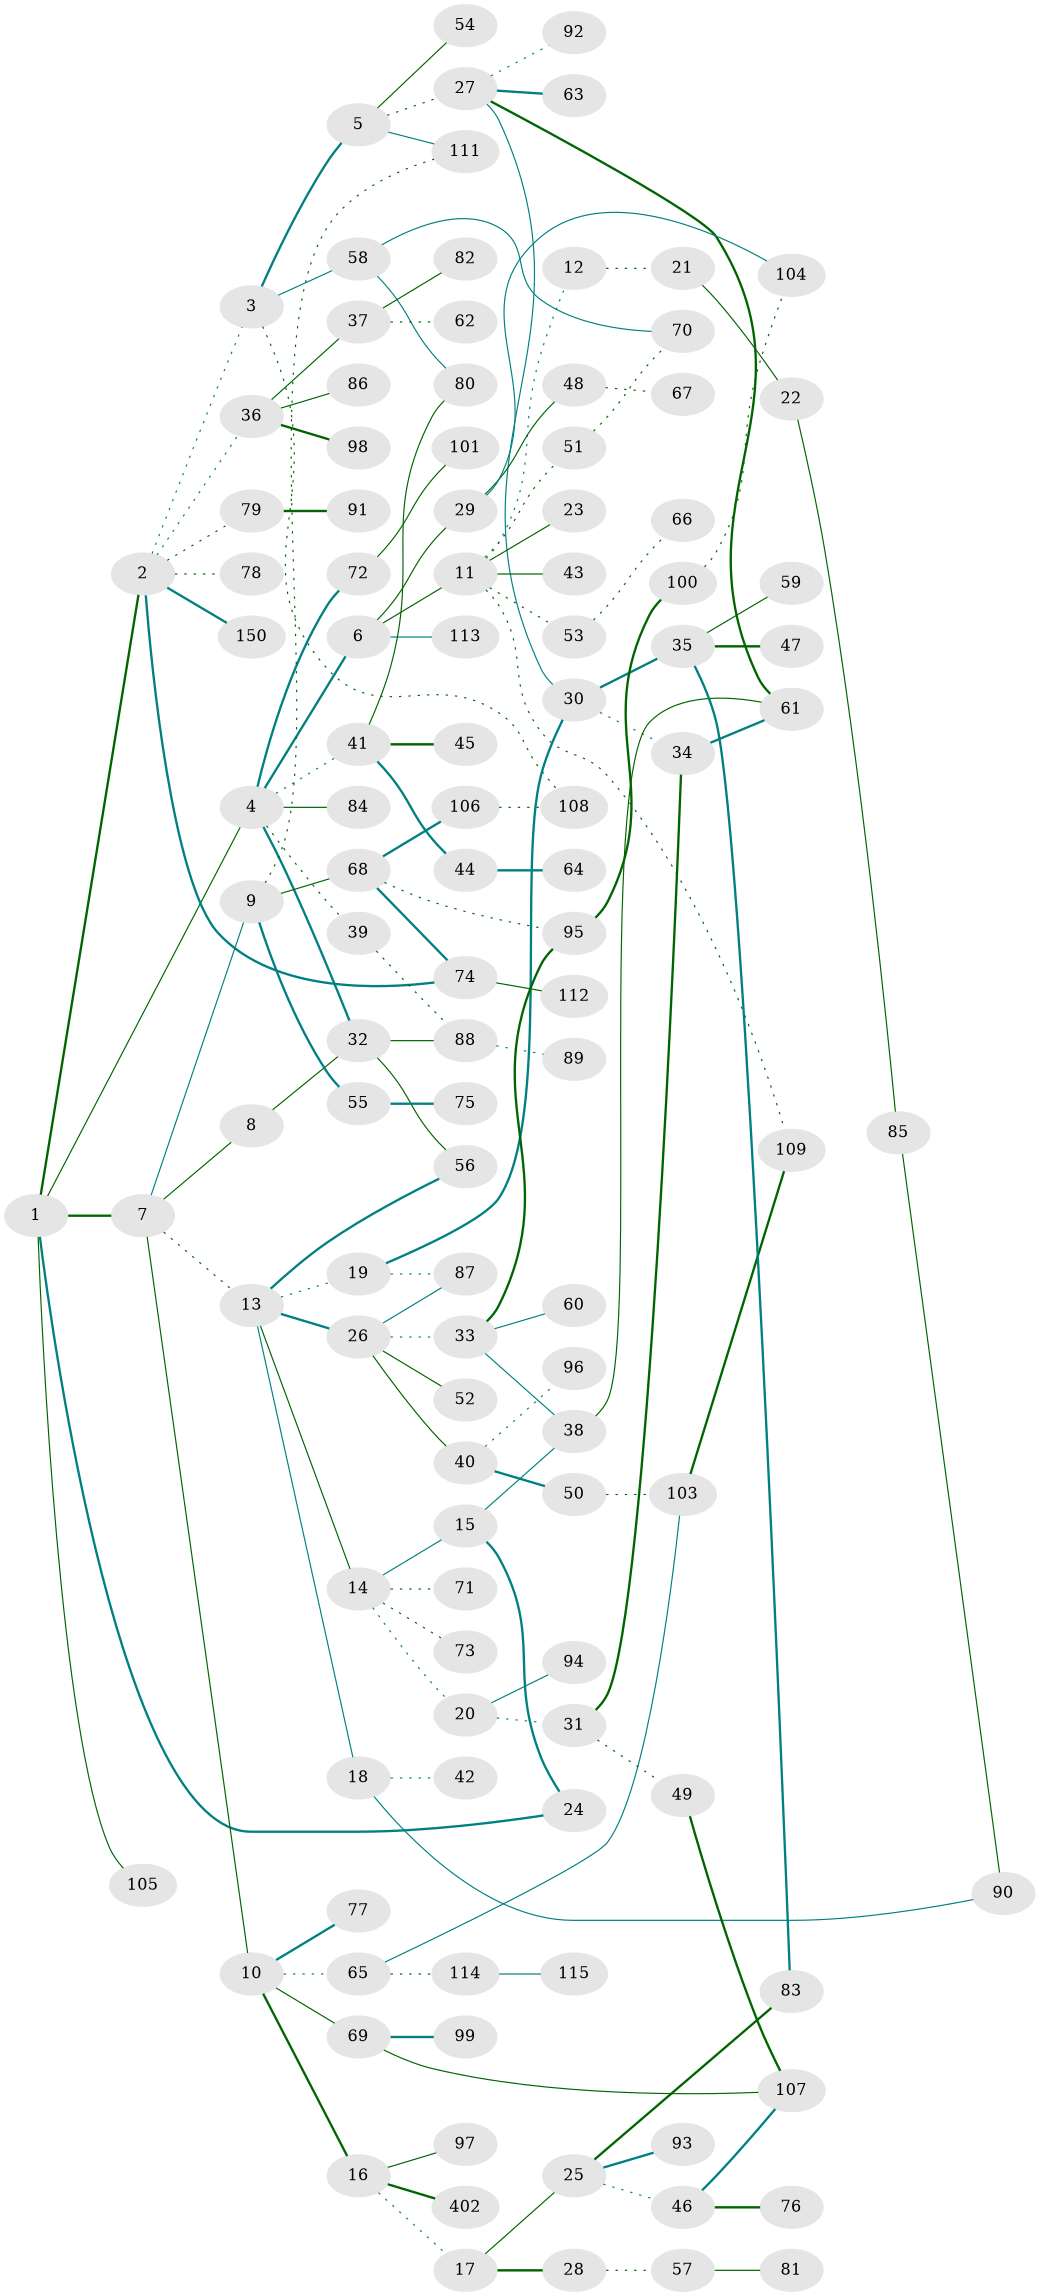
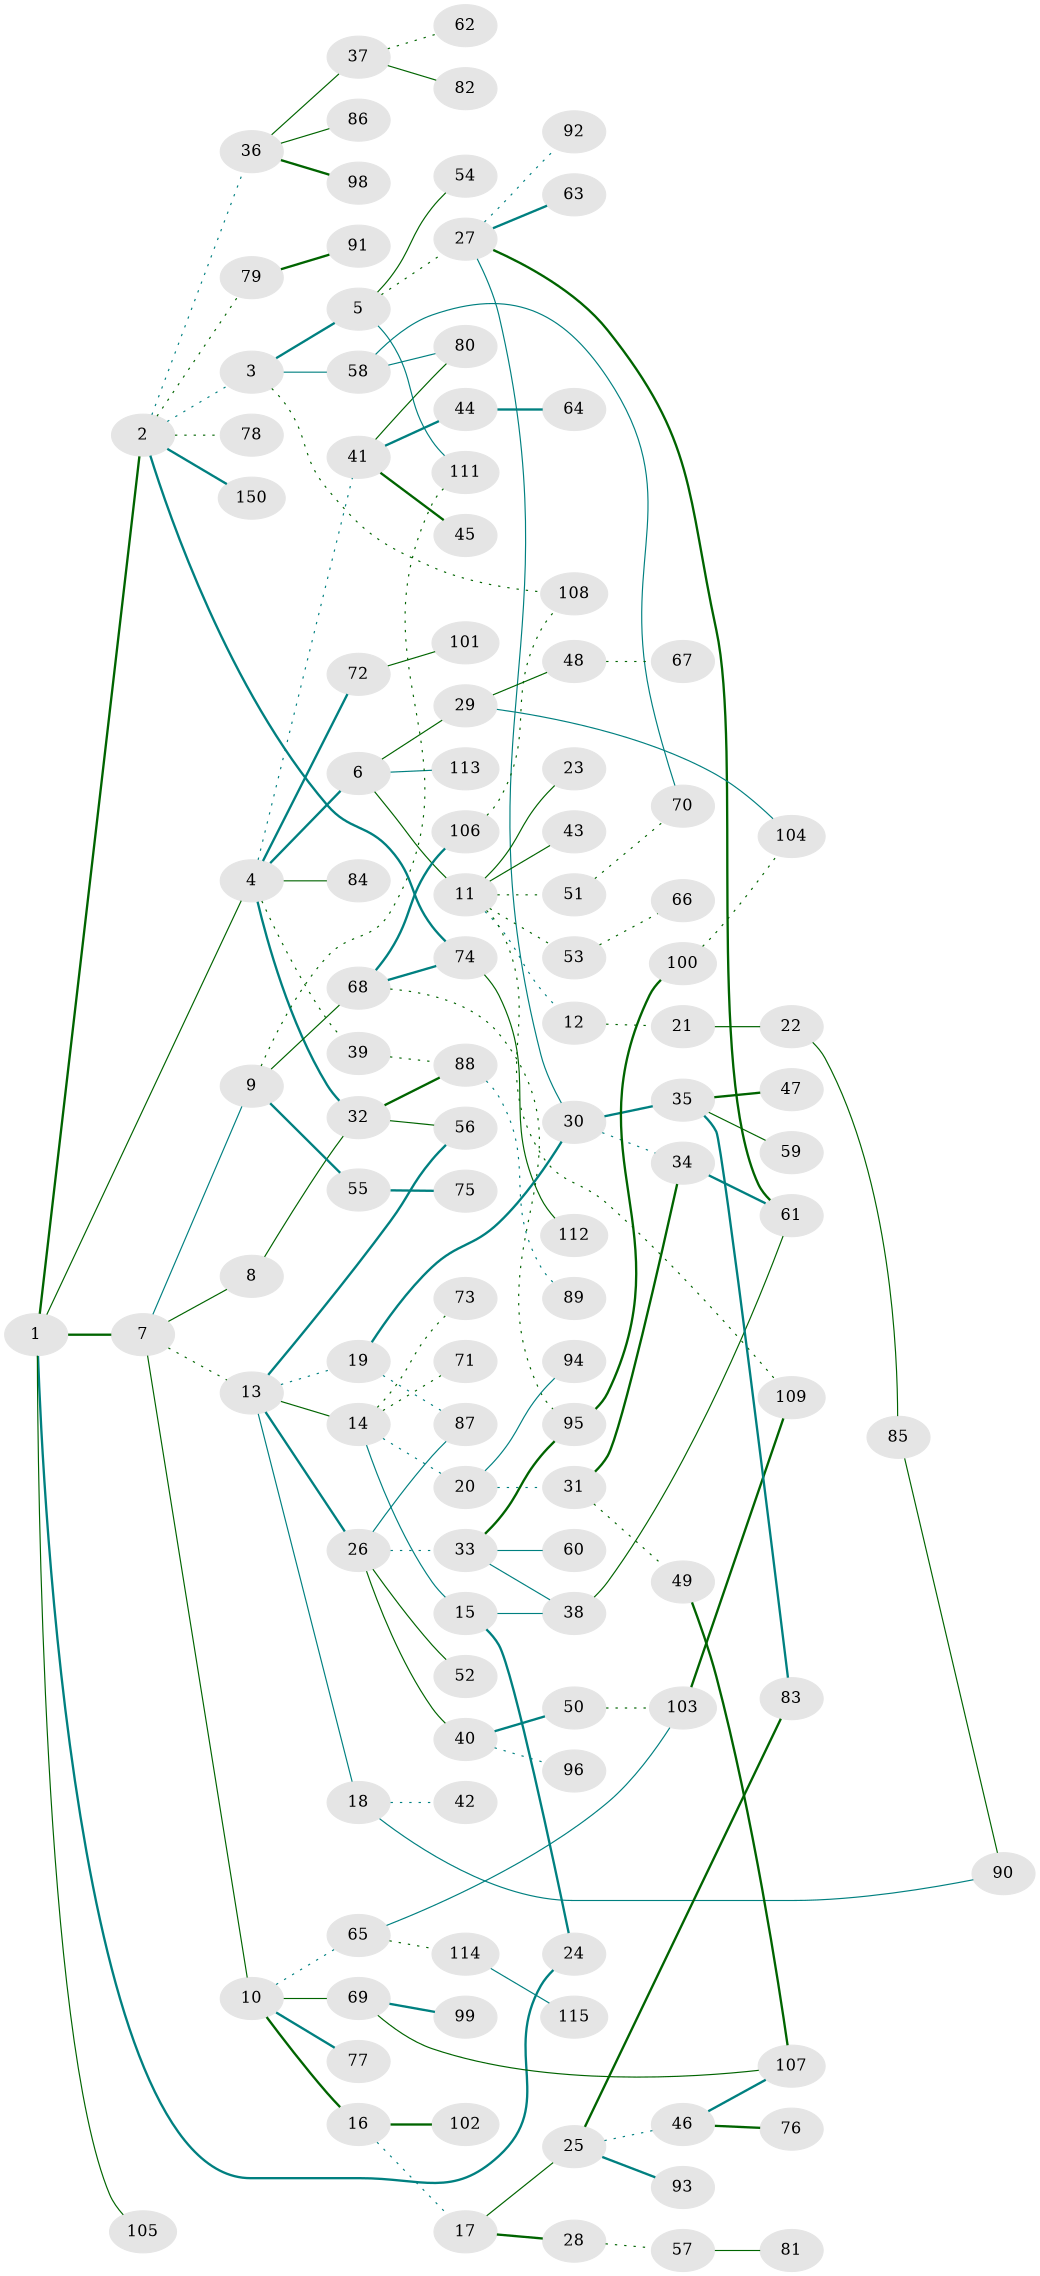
(412, 1041) -> (412, 1091)
(465, 2144) -> none
(465, 2207) -> (465, 2124)
